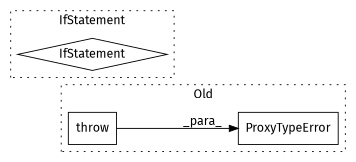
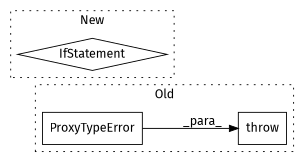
(92, 21) -> (92, 21)
(173, 128) -> (186, 128)
